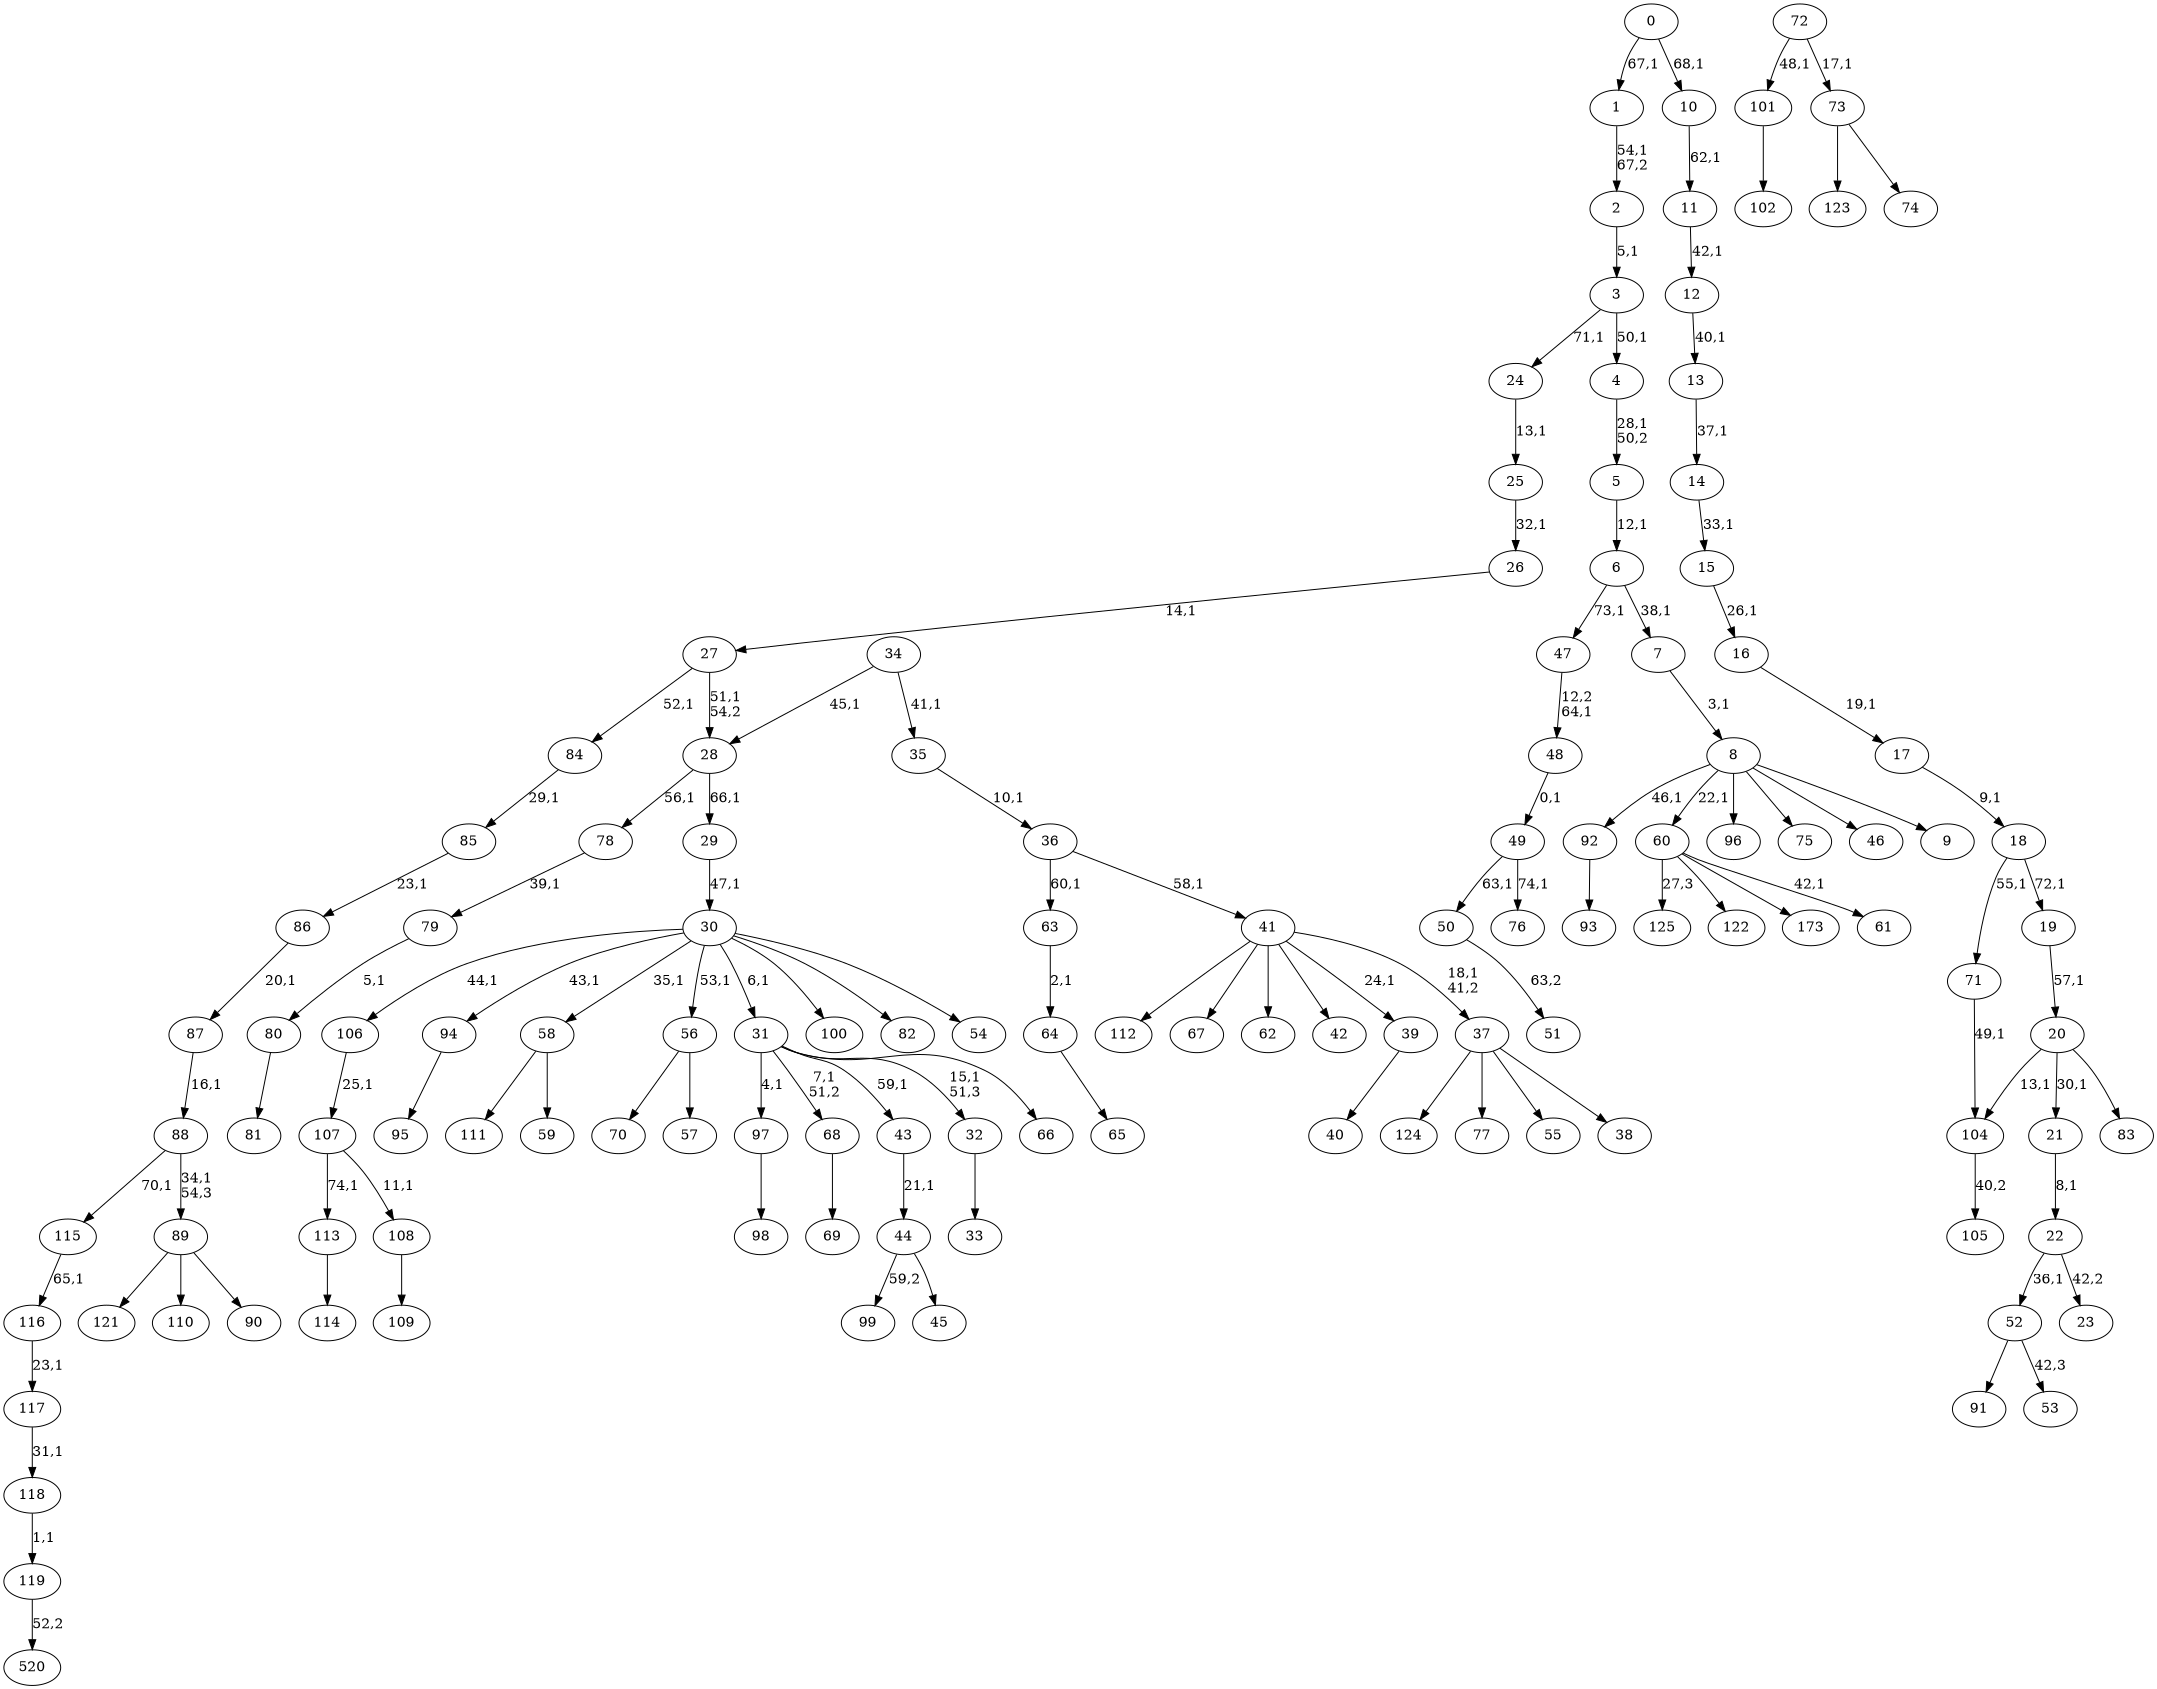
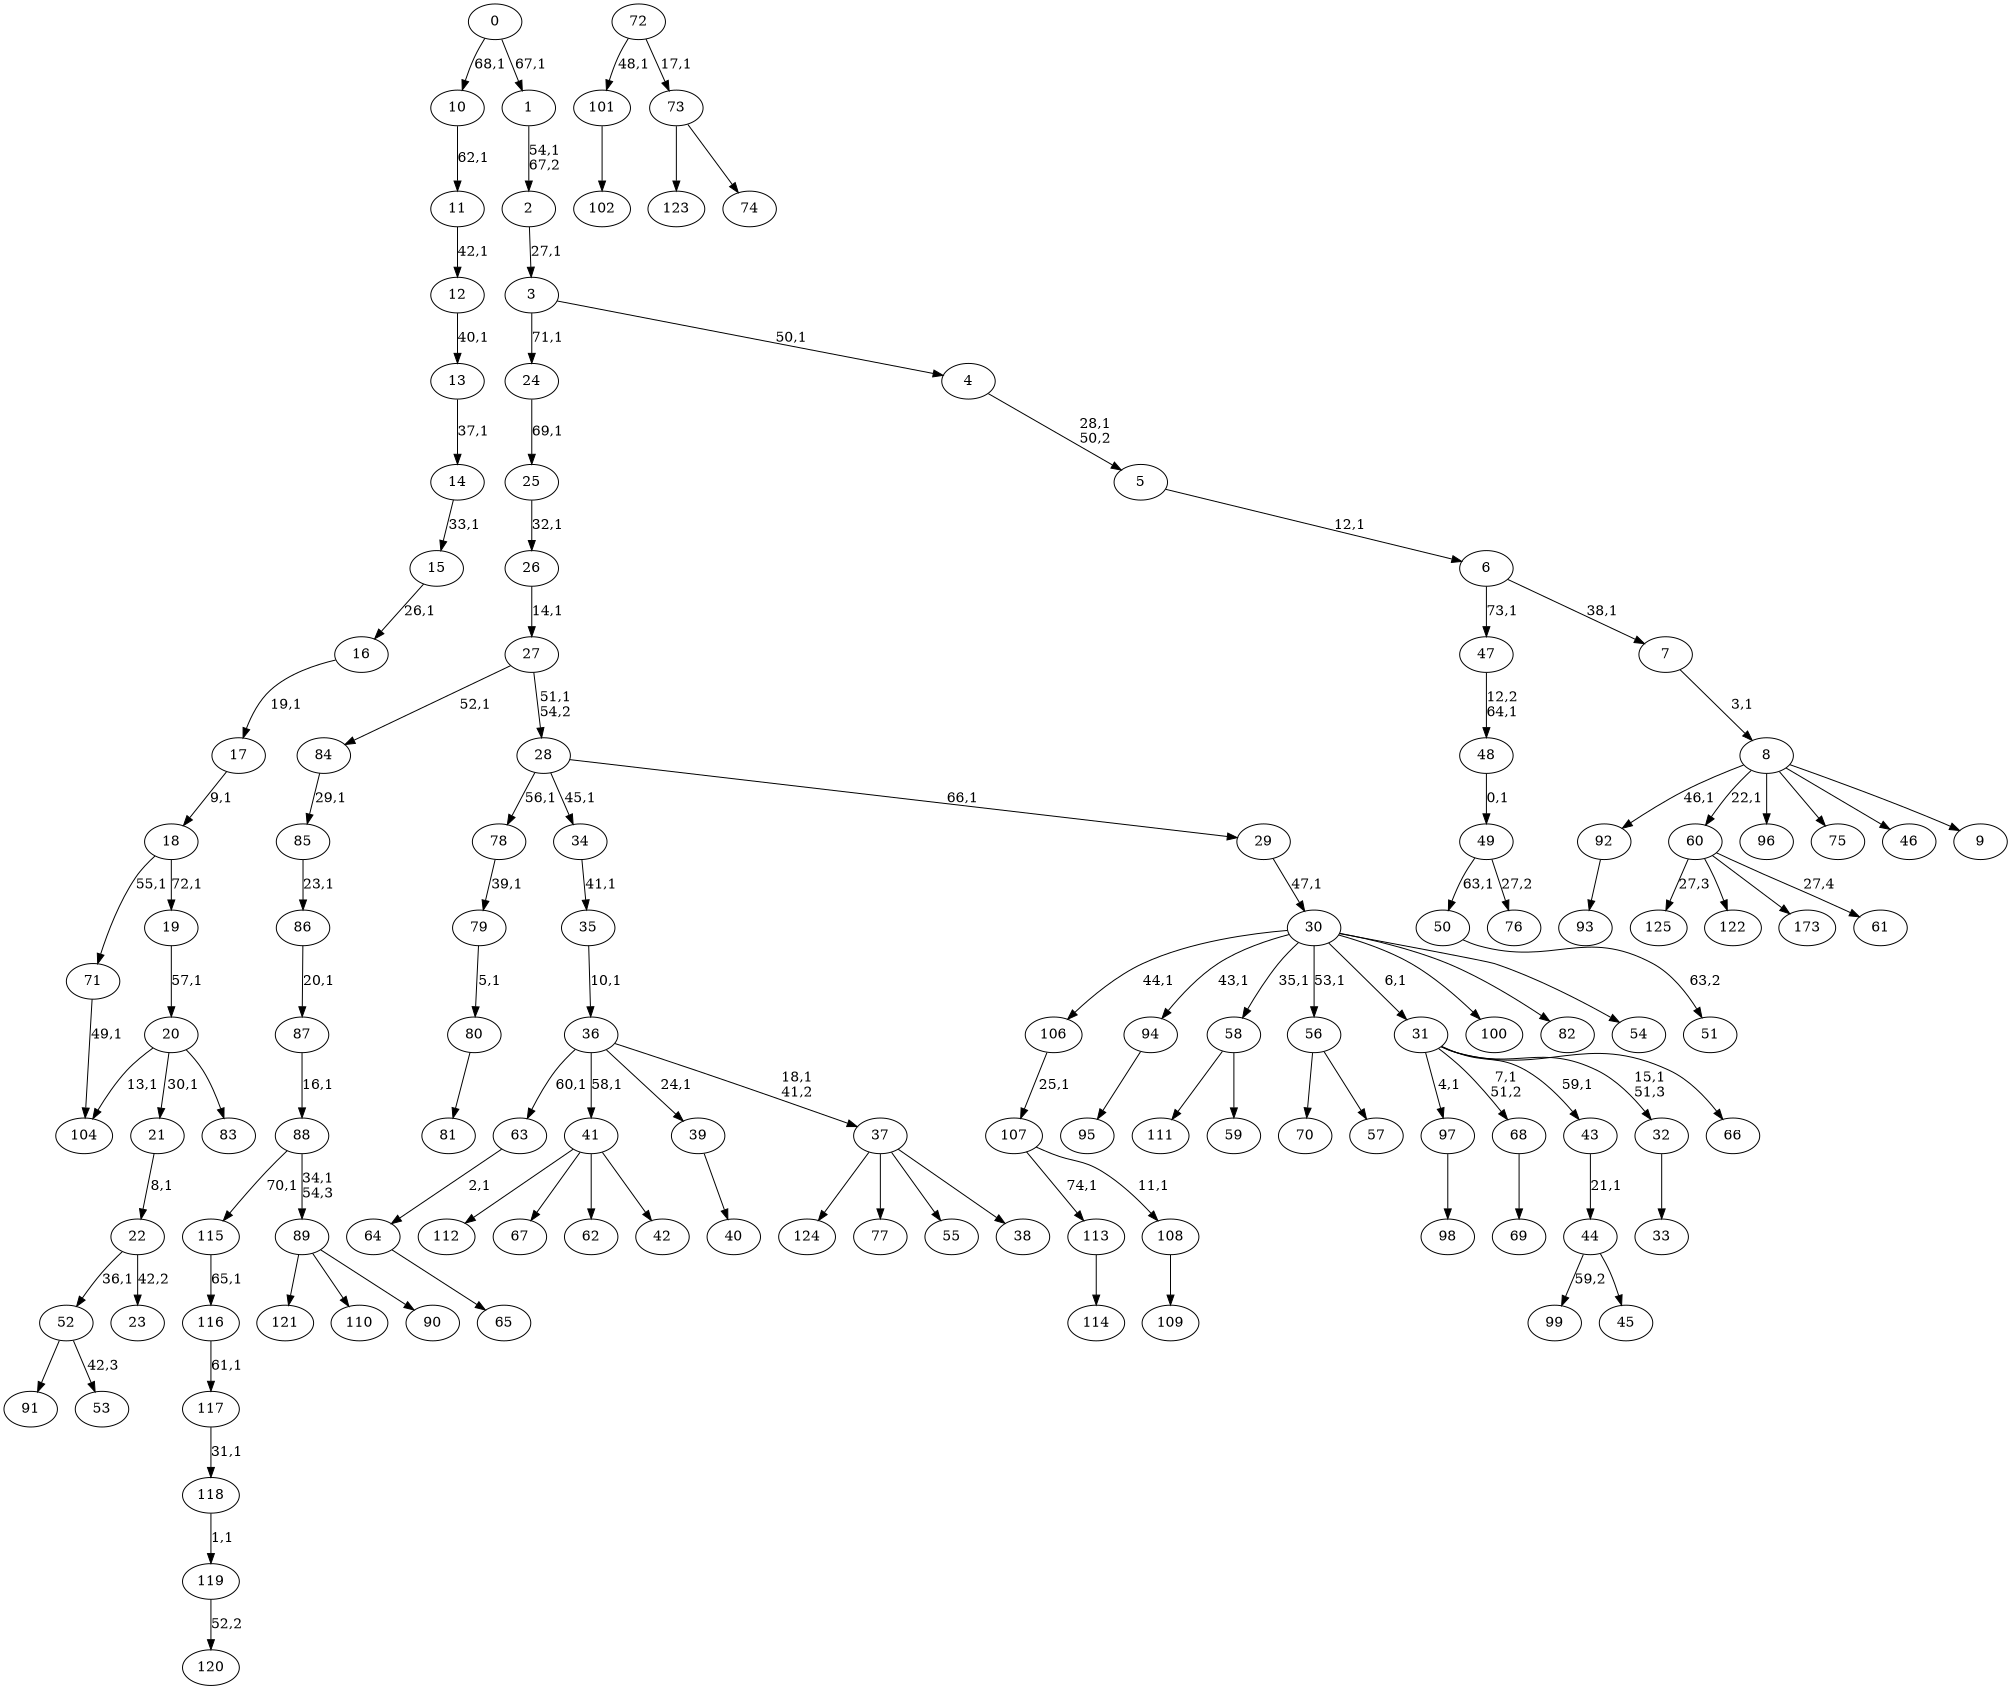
(1628, 252) -> (547, 252)
(1532, 432) -> (548, 432)
(806, 703) -> (560, 794)
(1534, 885) -> (1517, 885)
(1810, 885) -> (1819, 885)
(1386, 957) -> (731, 1083)
(1336, 977) -> (641, 1082)
(1975, 1237) -> none
(48, 1366) -> (227, 1366)
(32, 1668) -> (211, 1668)
